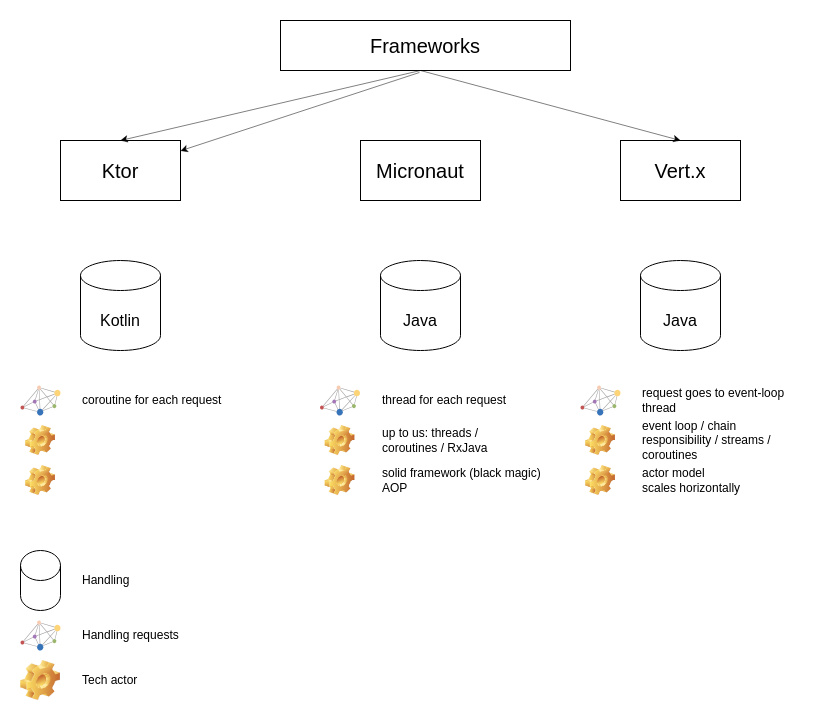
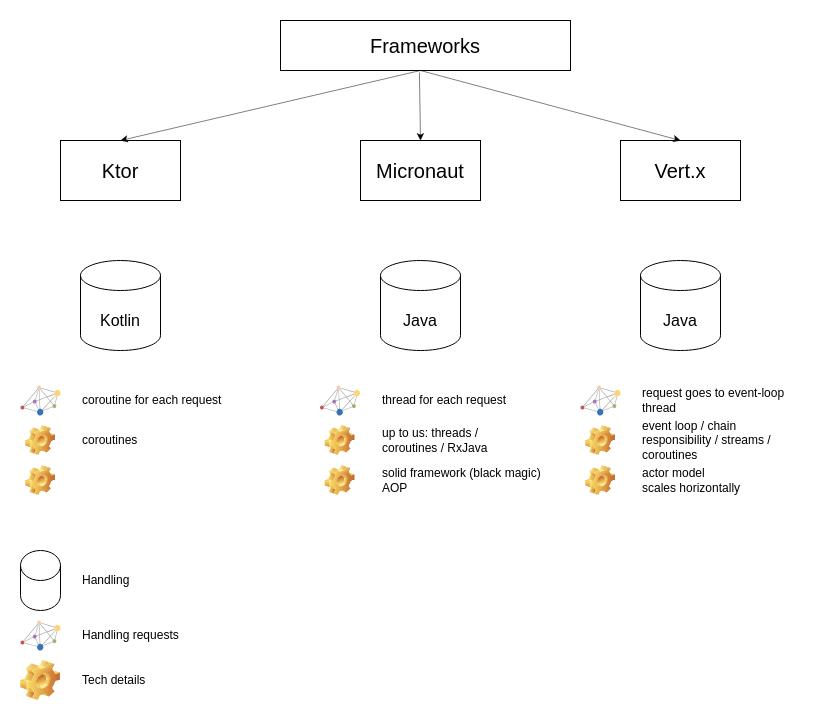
(187, 149) -> (420, 133)
none -> (151, 441)
(115, 681) -> (118, 681)
